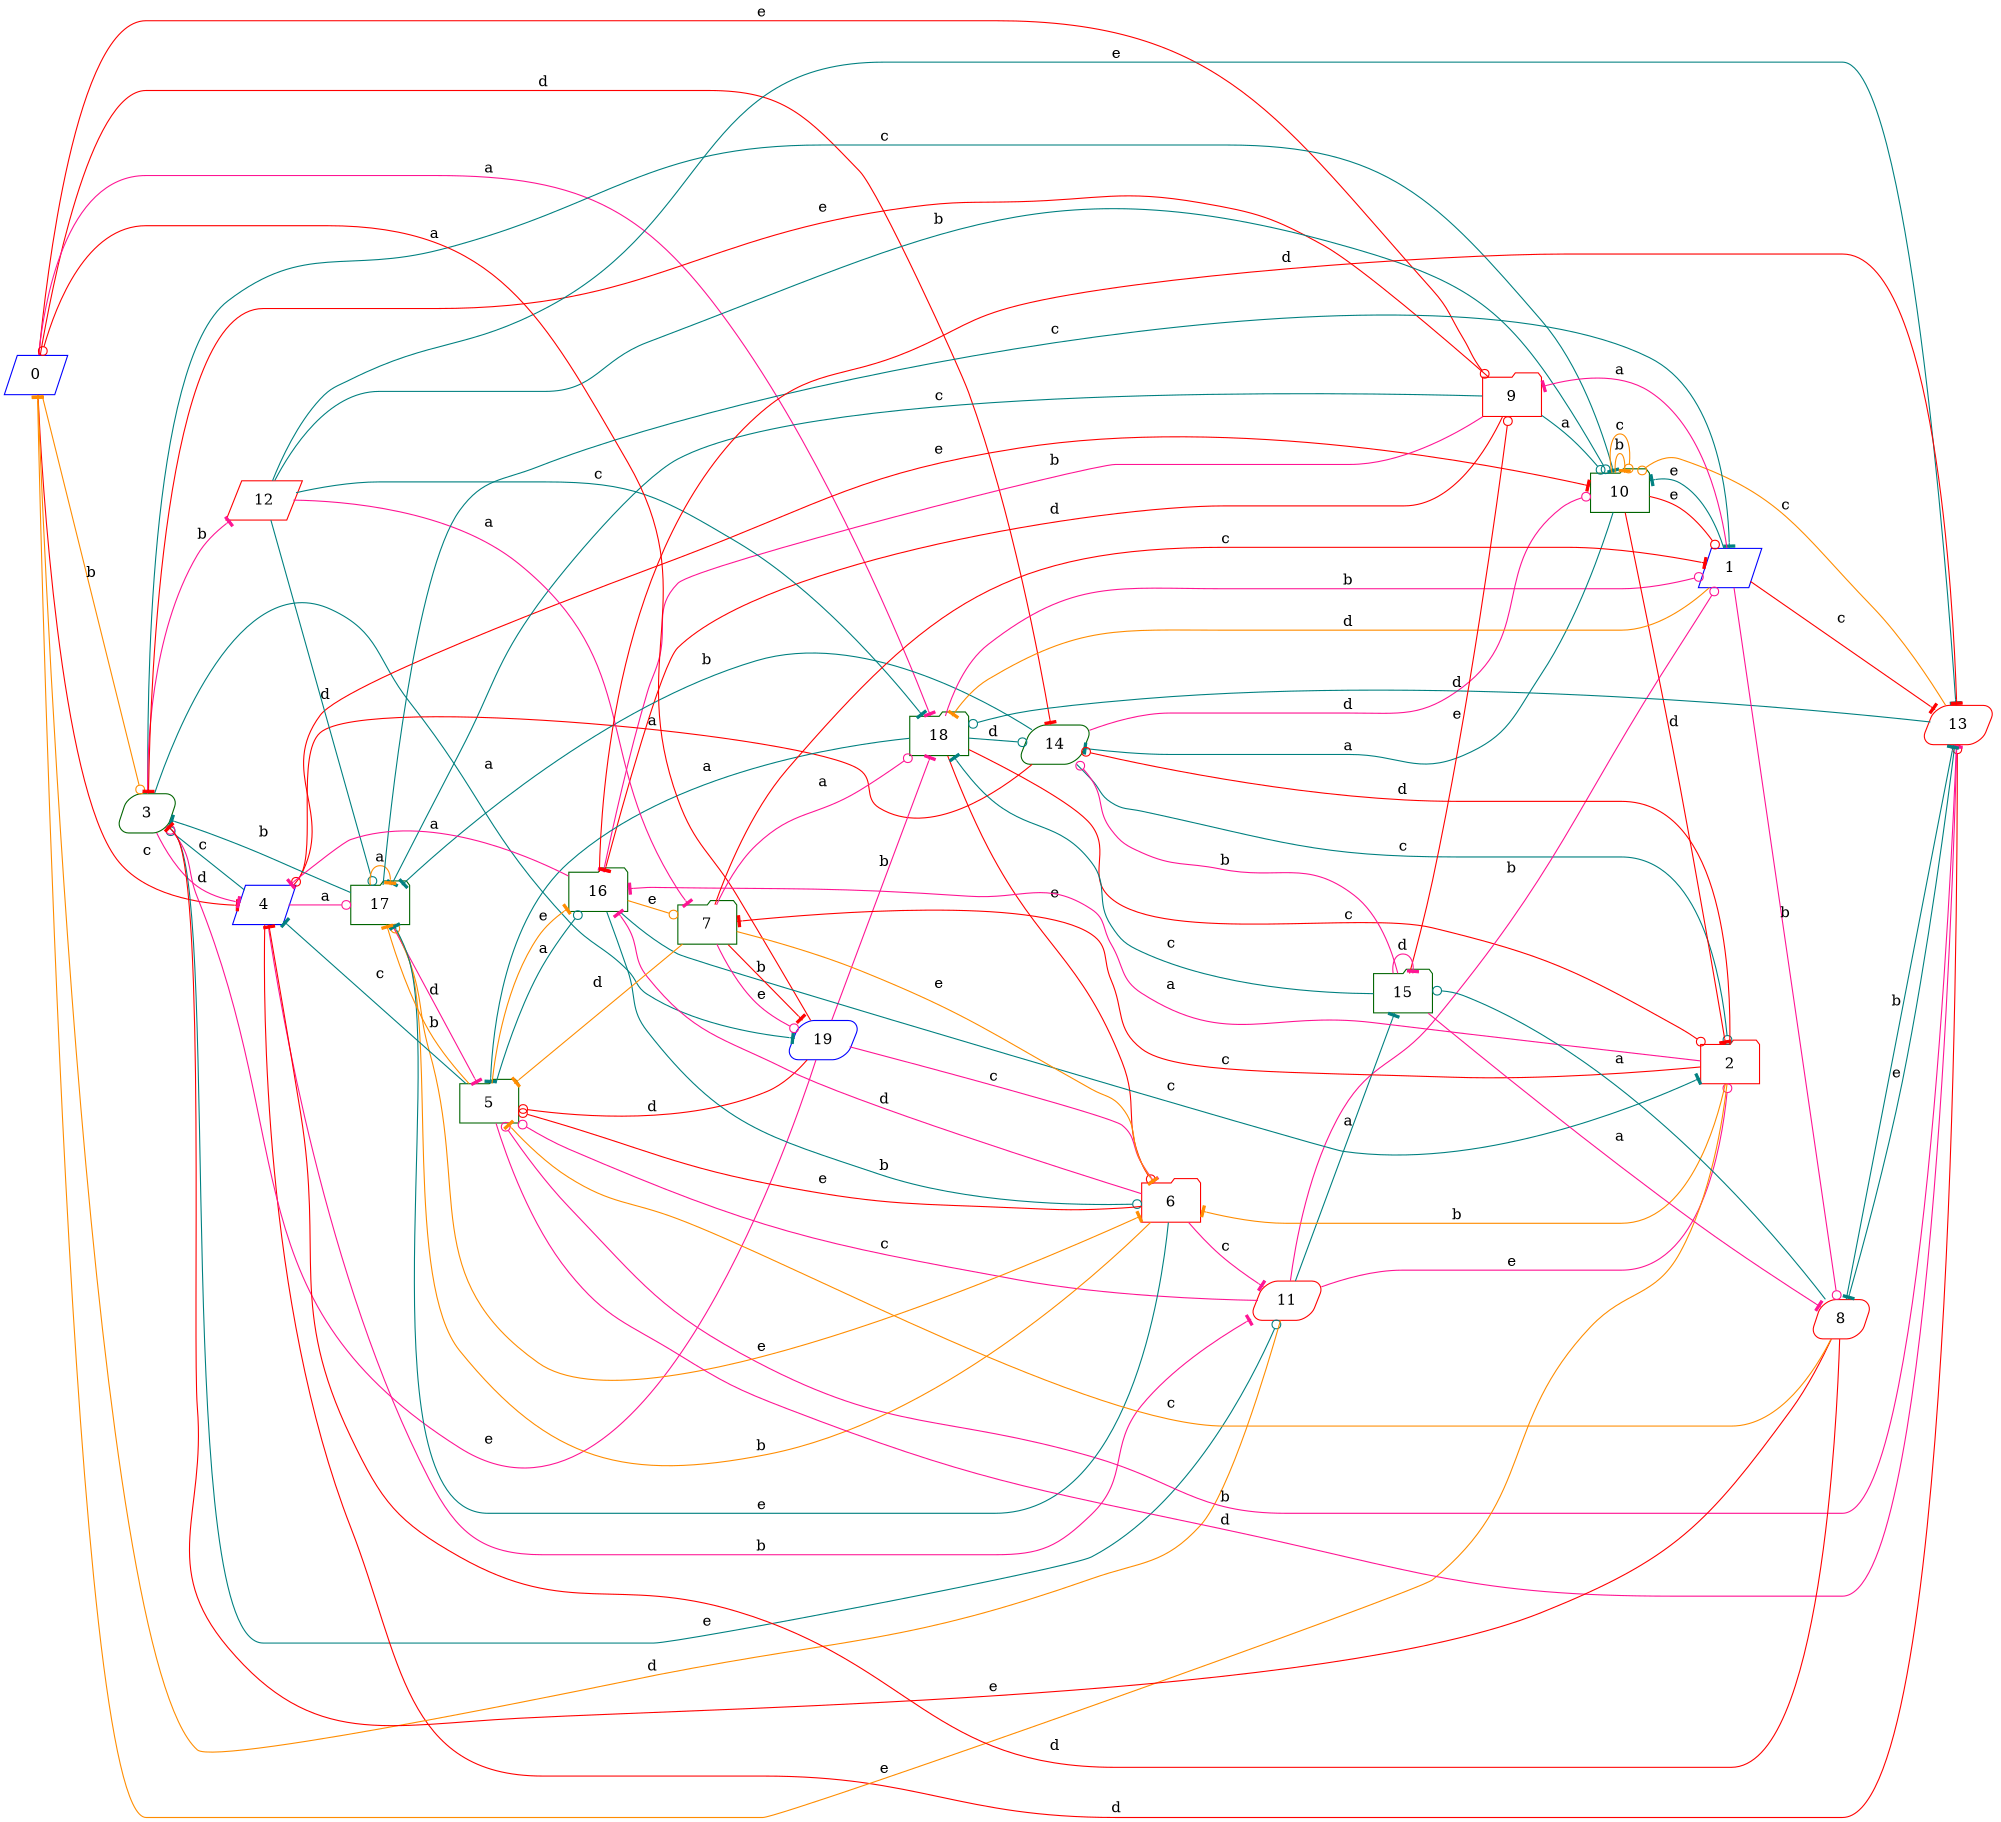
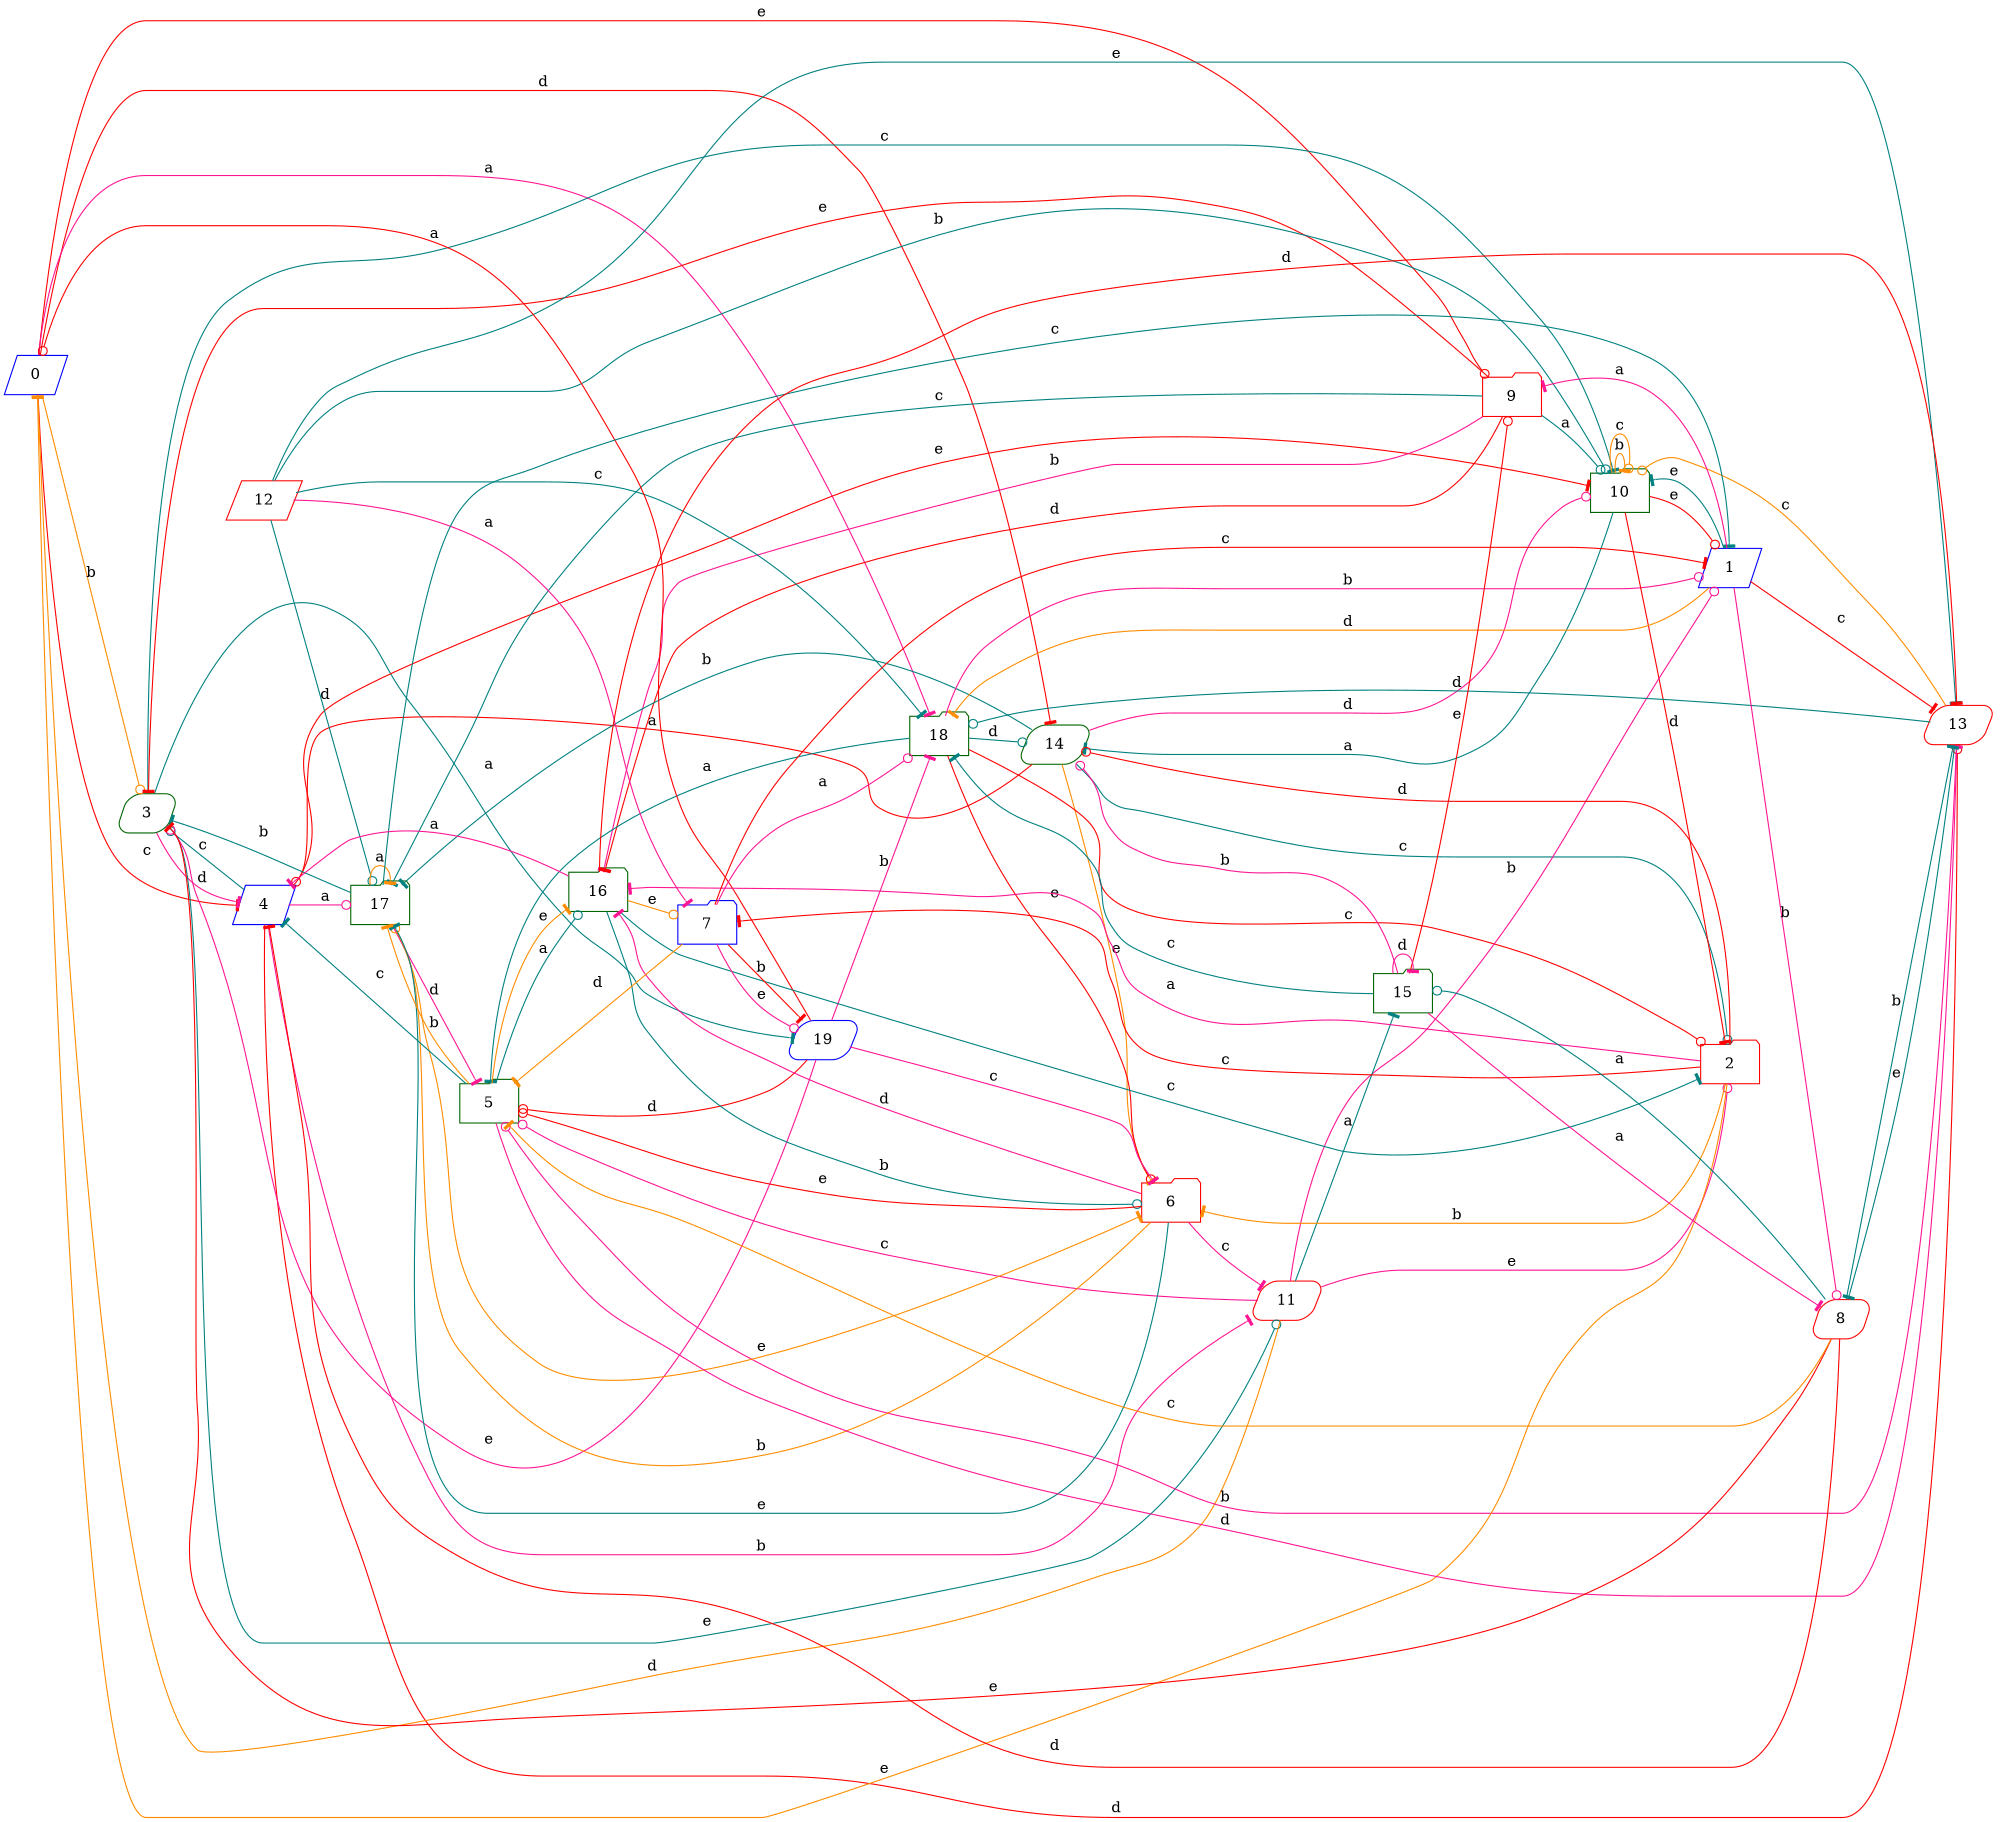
(162, 650) -> none
(707, 925) -> (707, 925)
(971, 1021) -> (1126, 1044)
